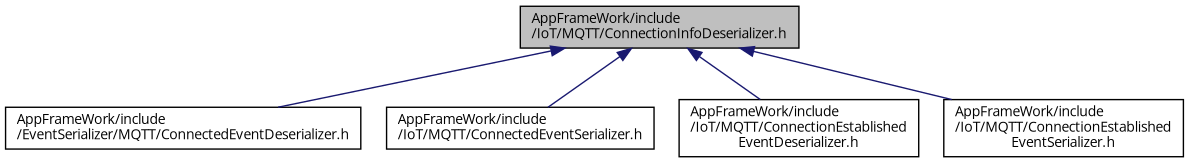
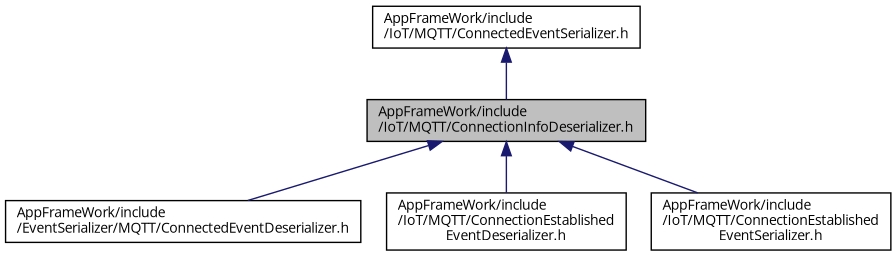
(584, 82) -> (506, 81)
